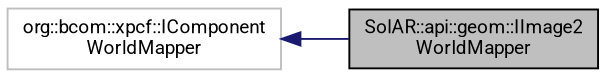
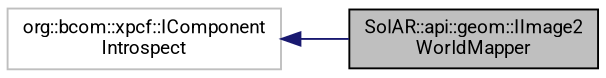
(144, 39) -> (144, 39)
